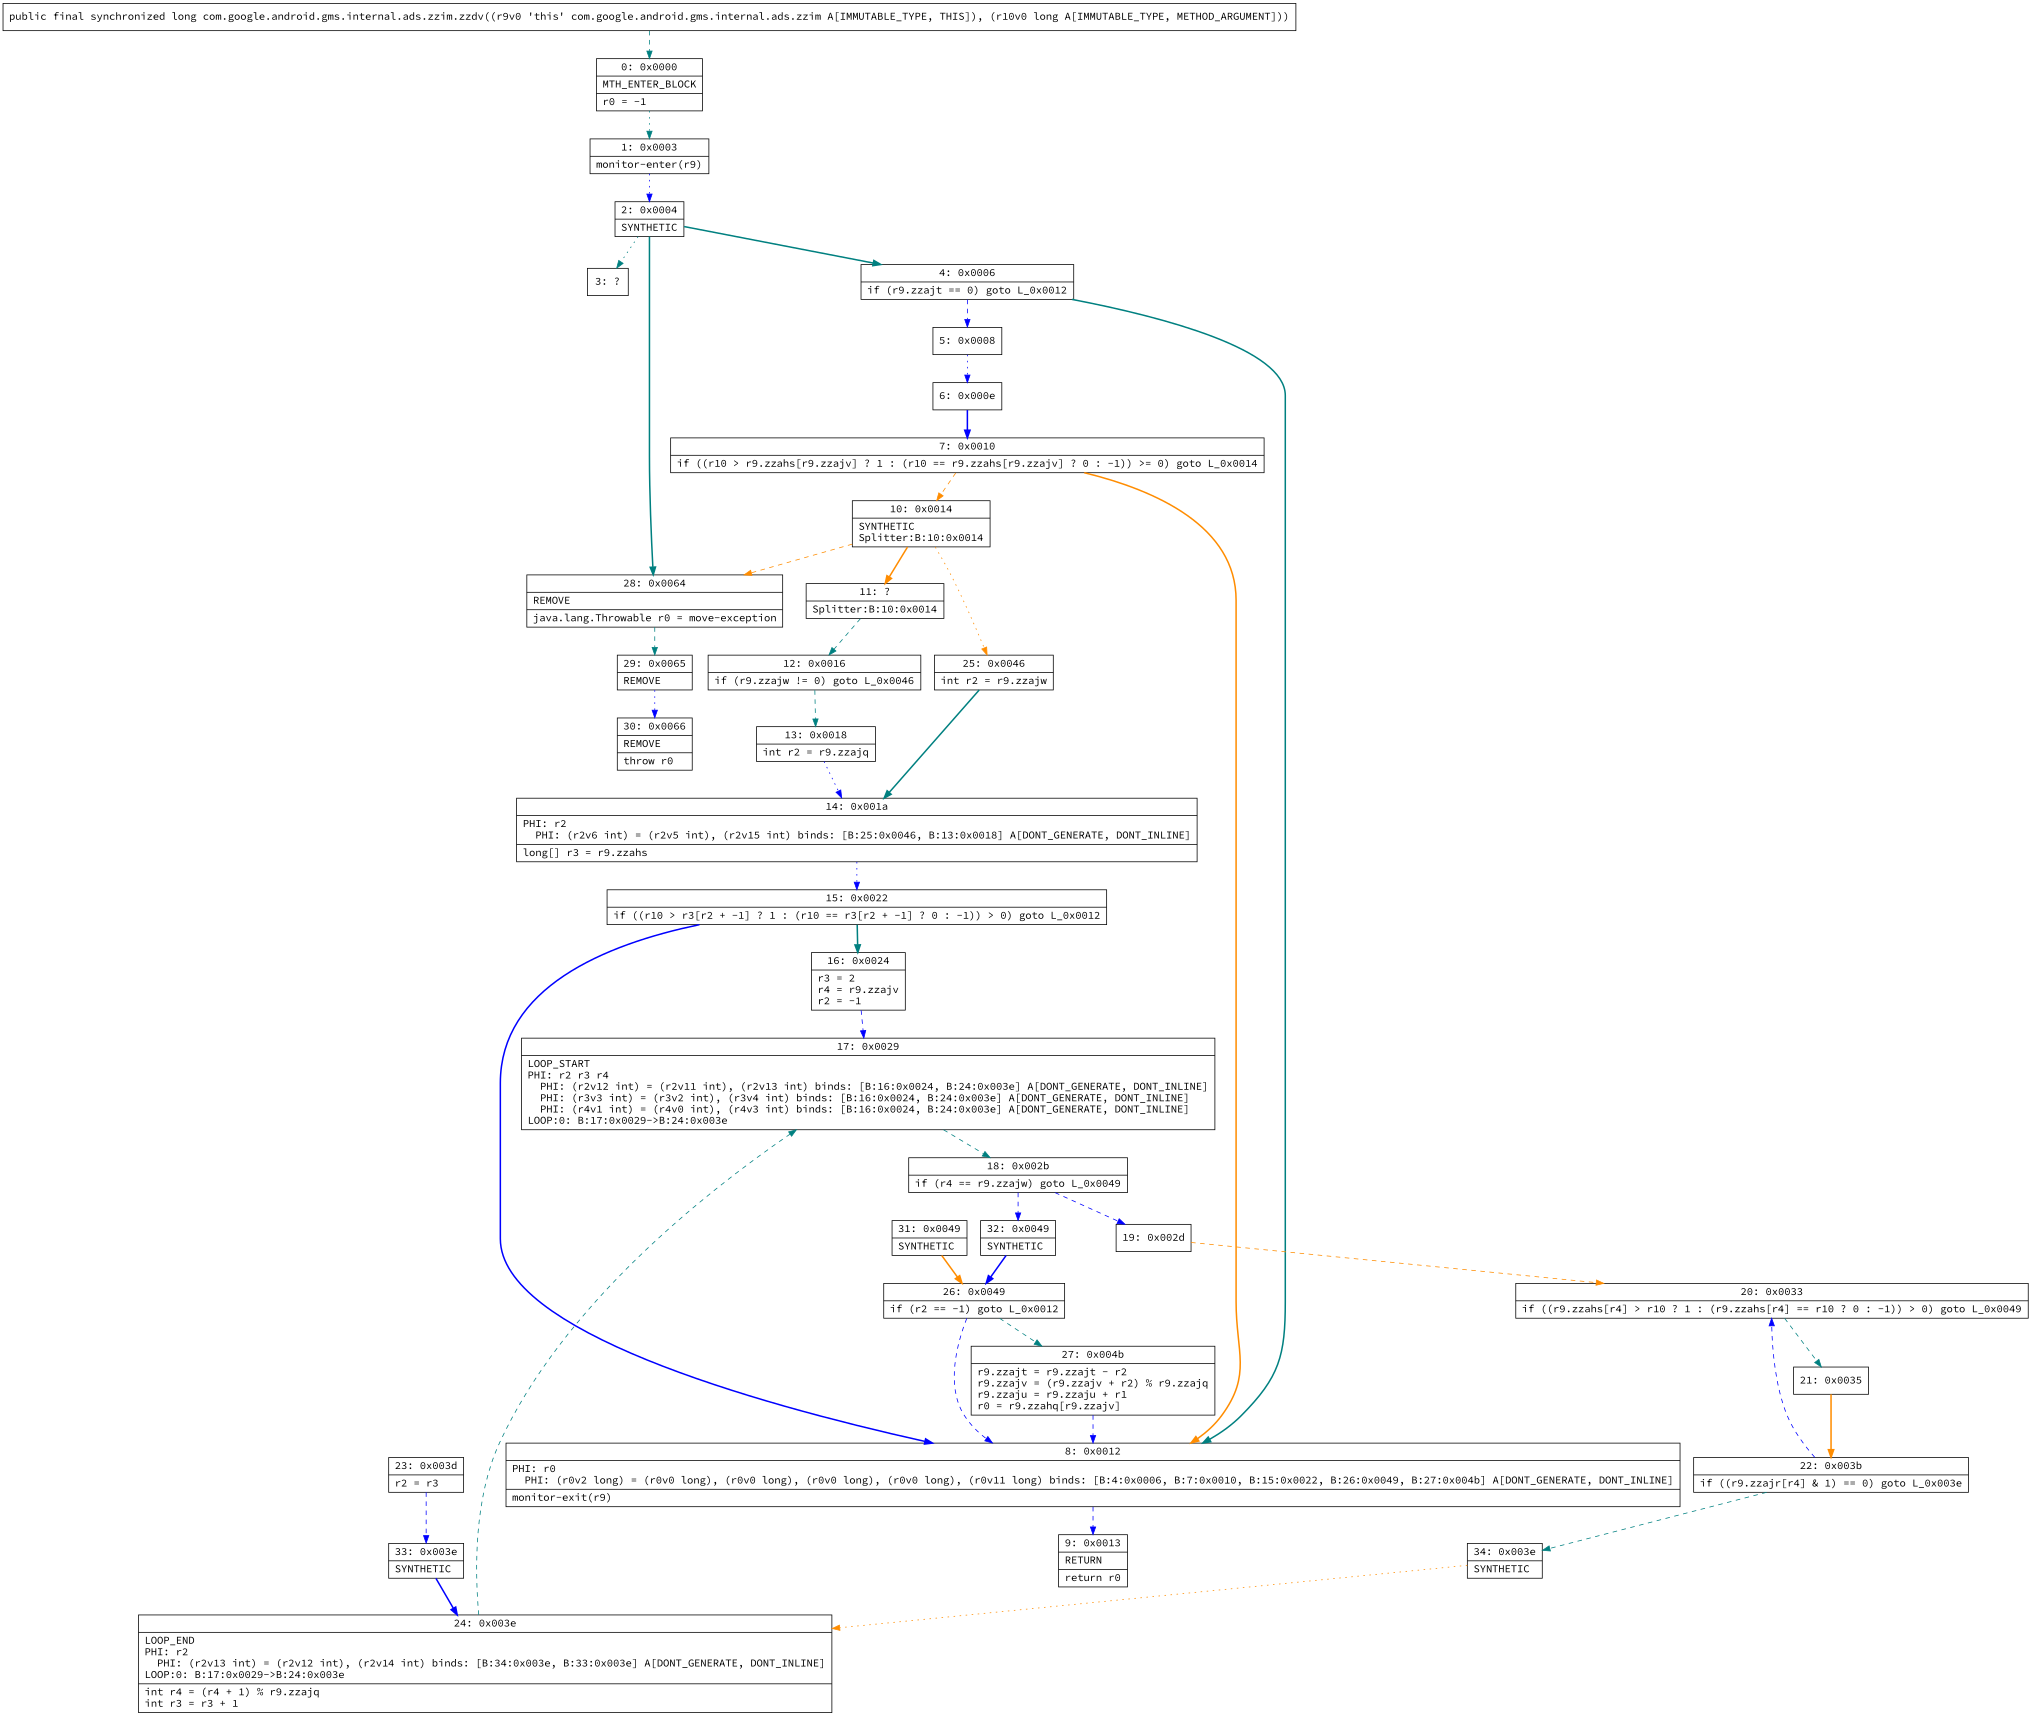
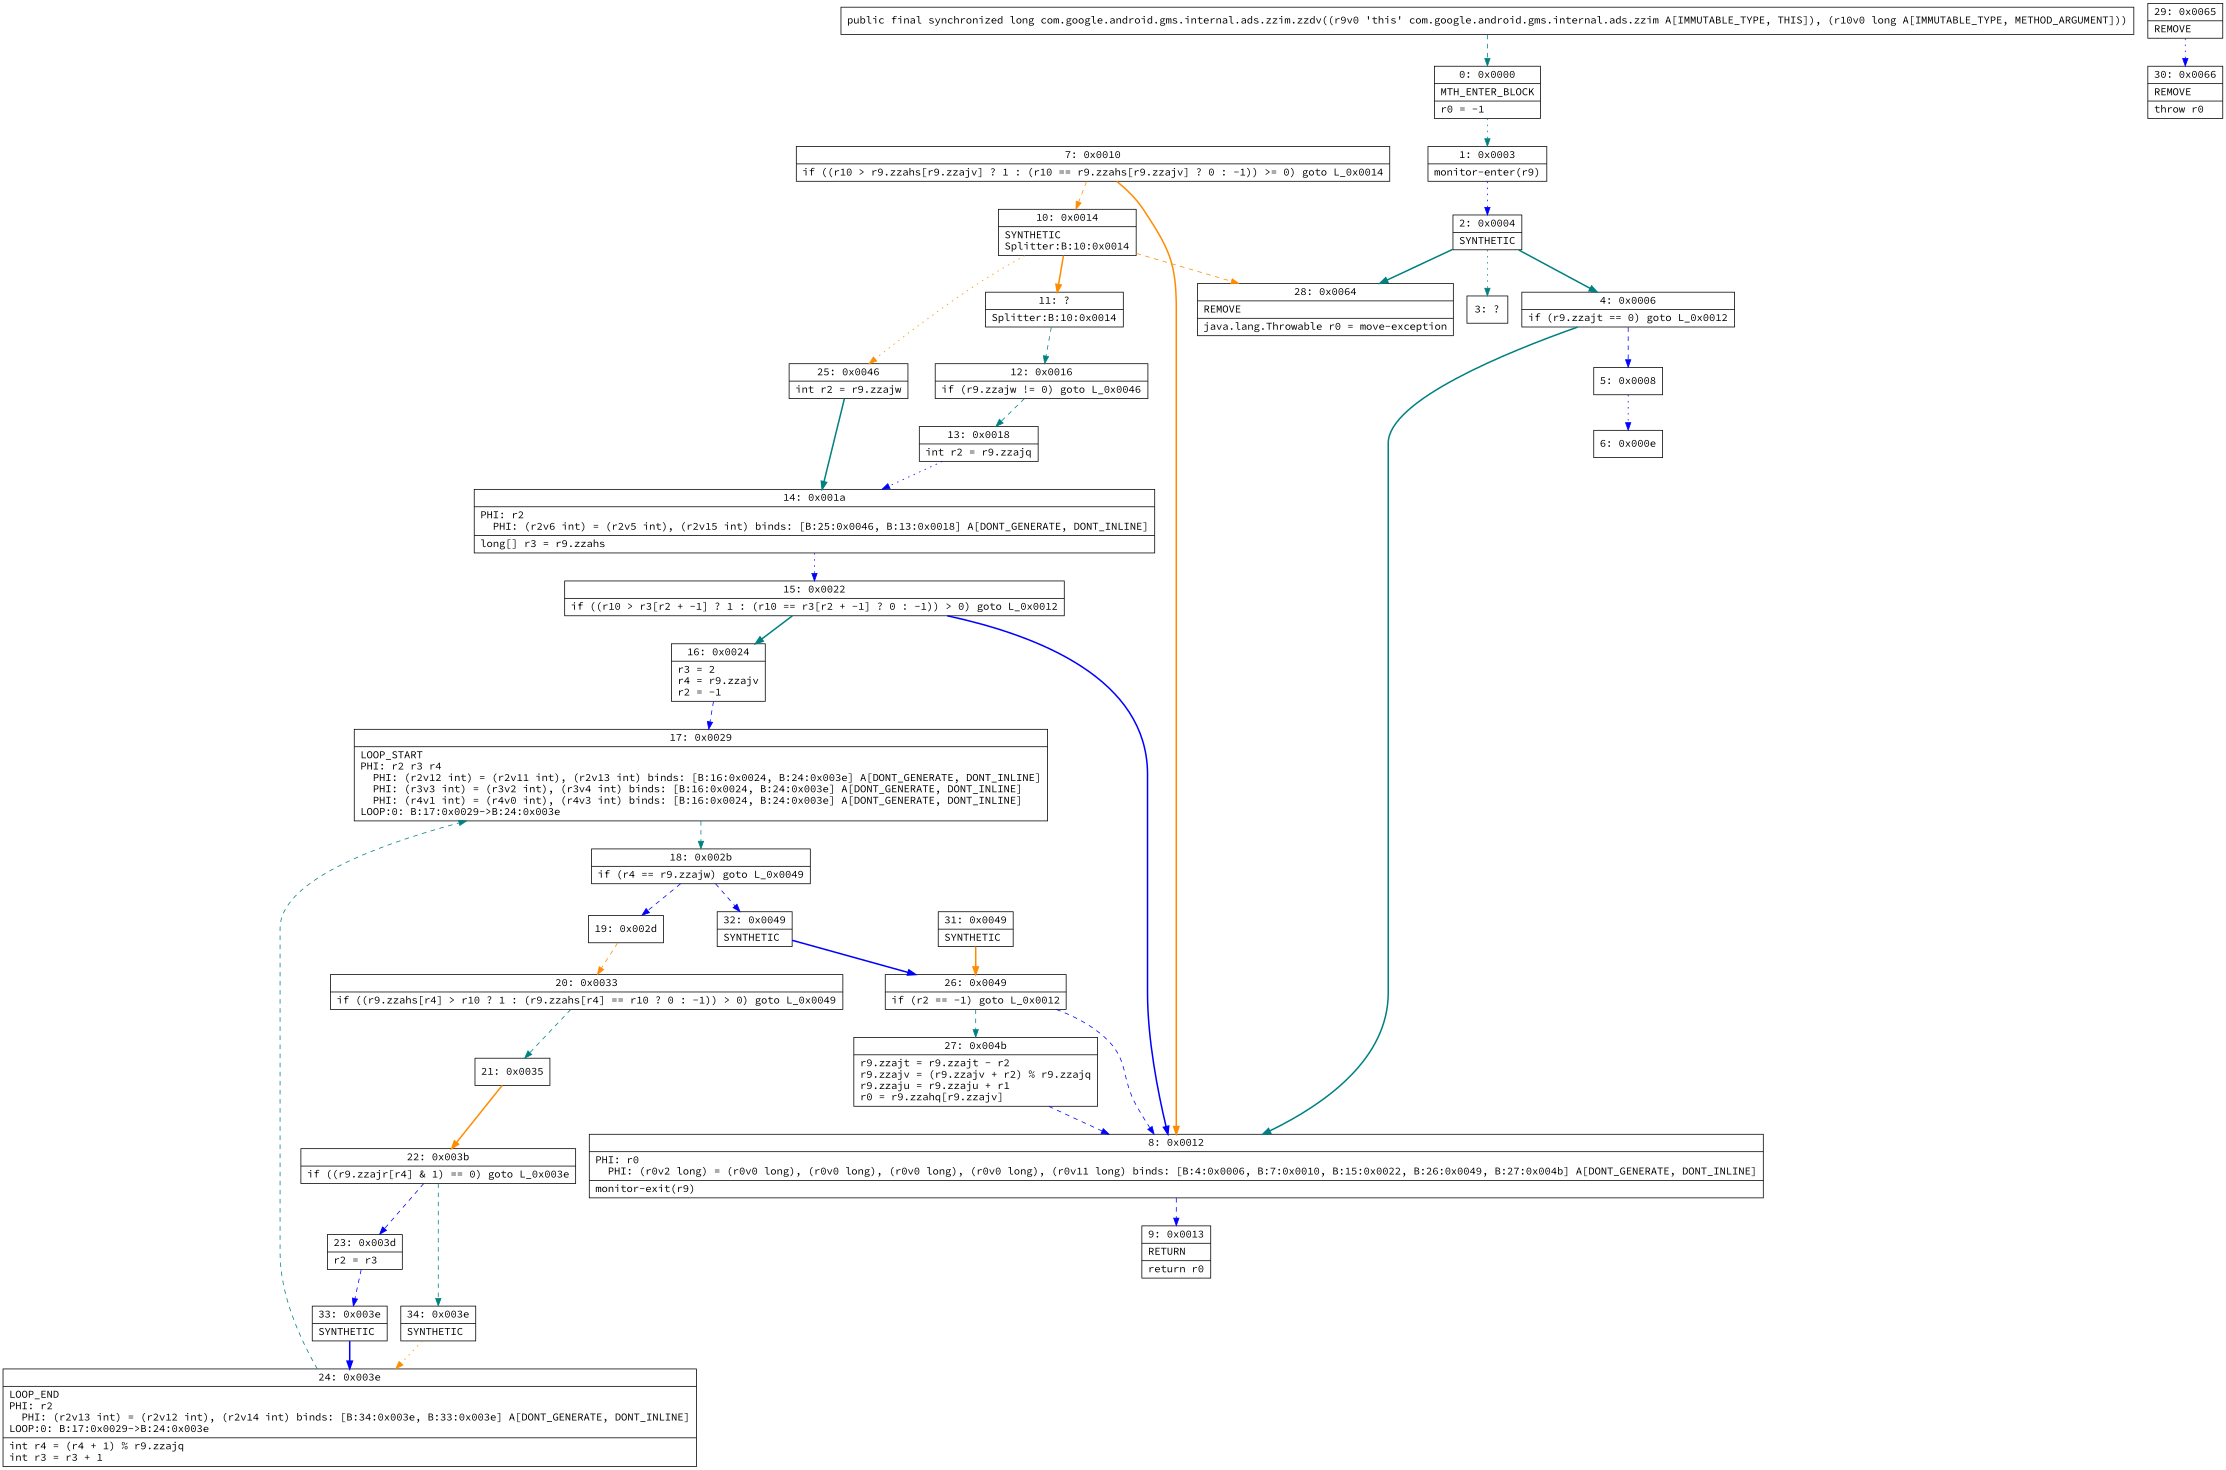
(967, 420) -> none
(655, 637) -> none
(1781, 1396) -> (404, 1206)
